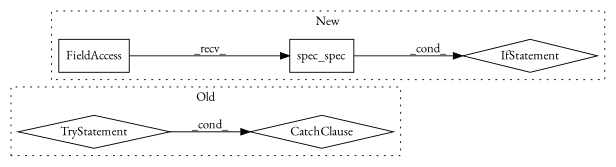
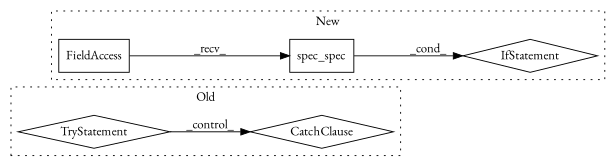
(210, 125) -> (210, 125)
